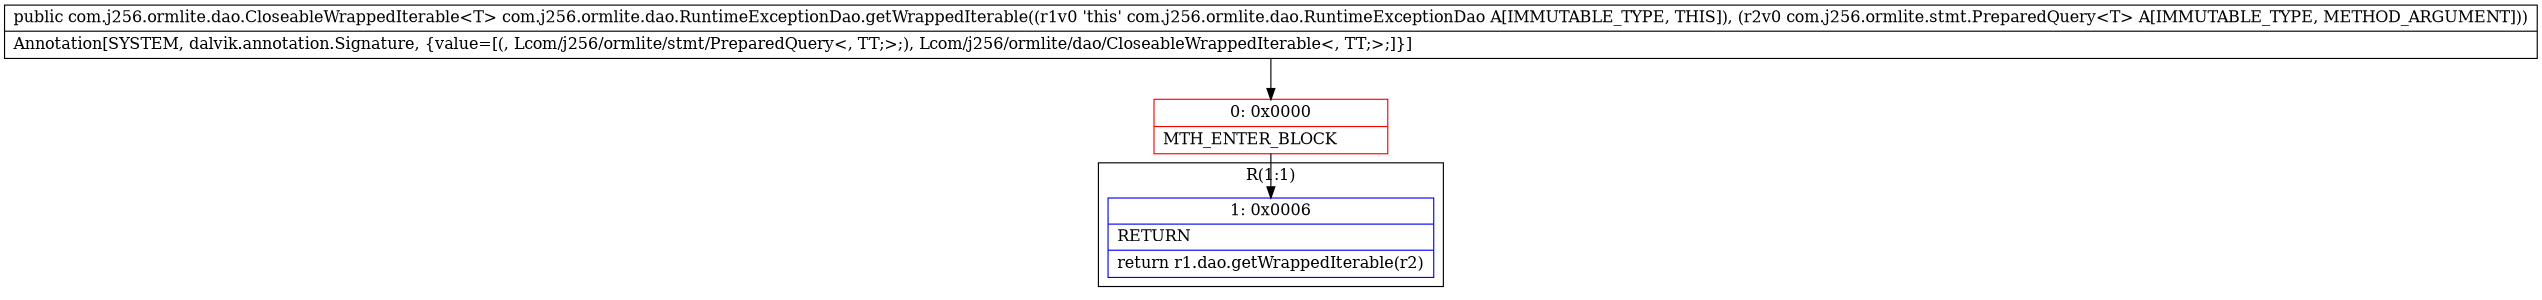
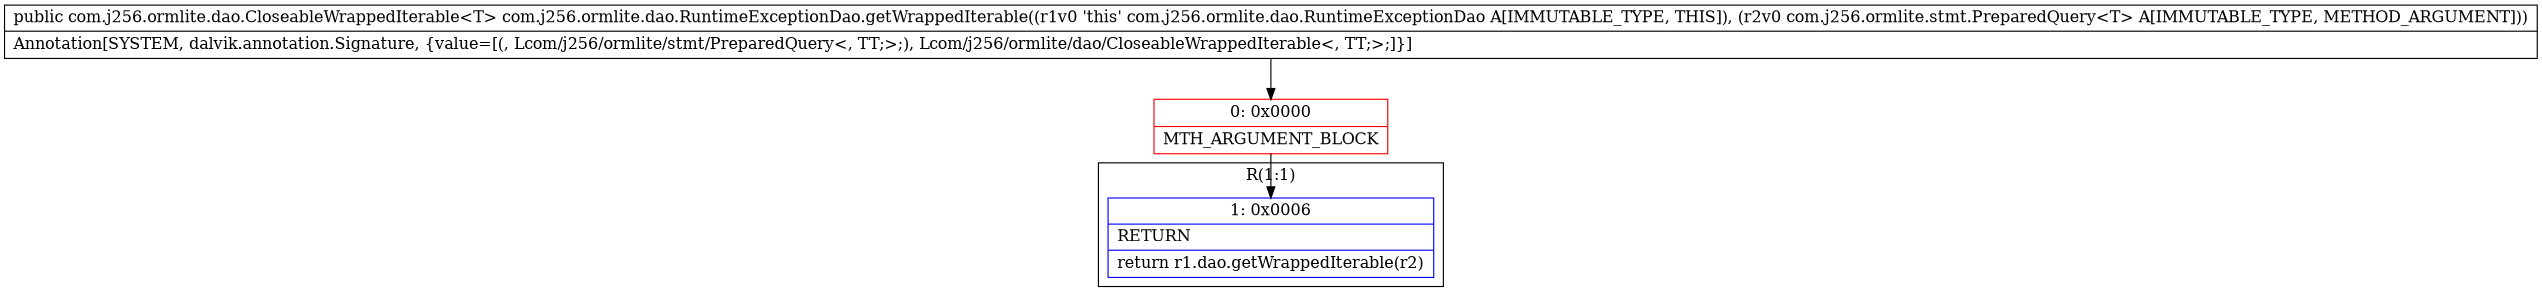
(1250, 140) -> (1271, 140)
